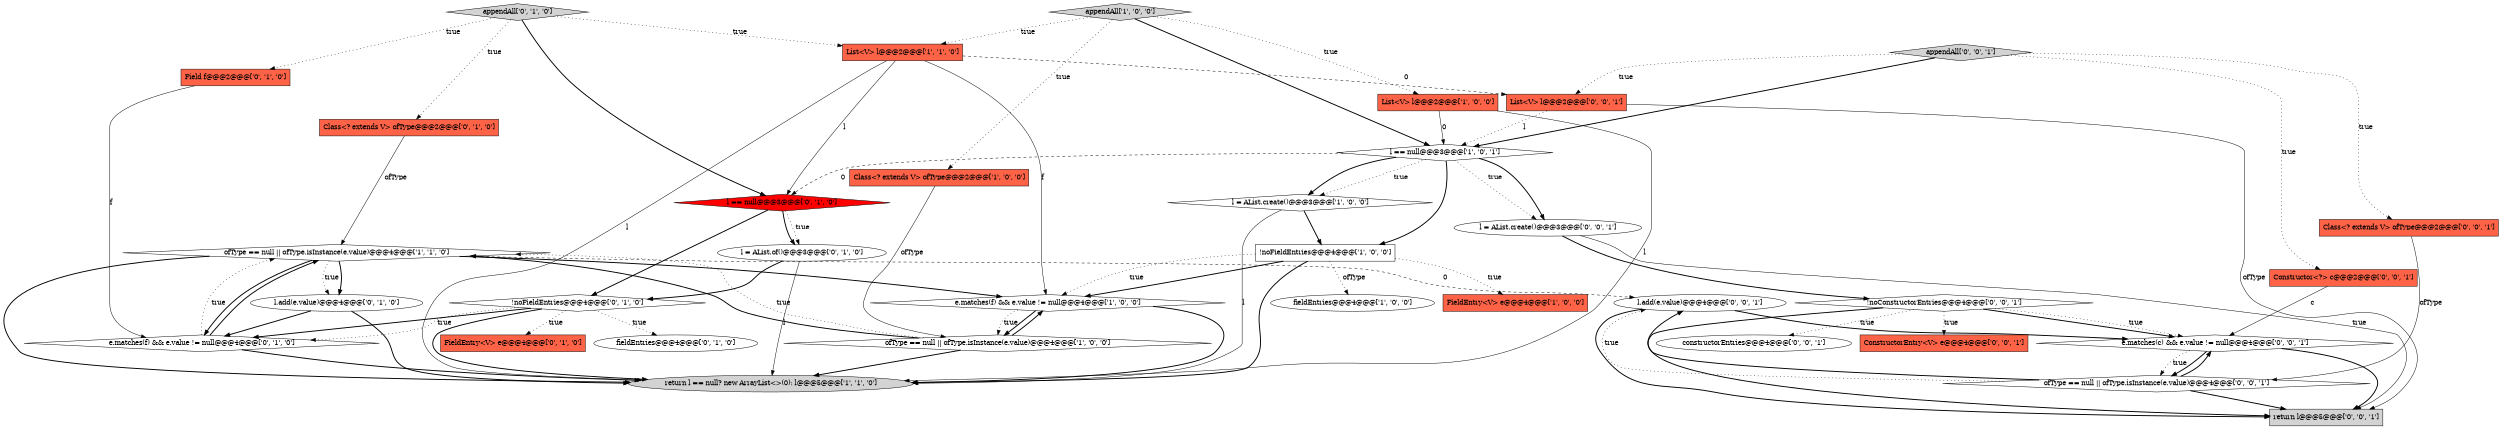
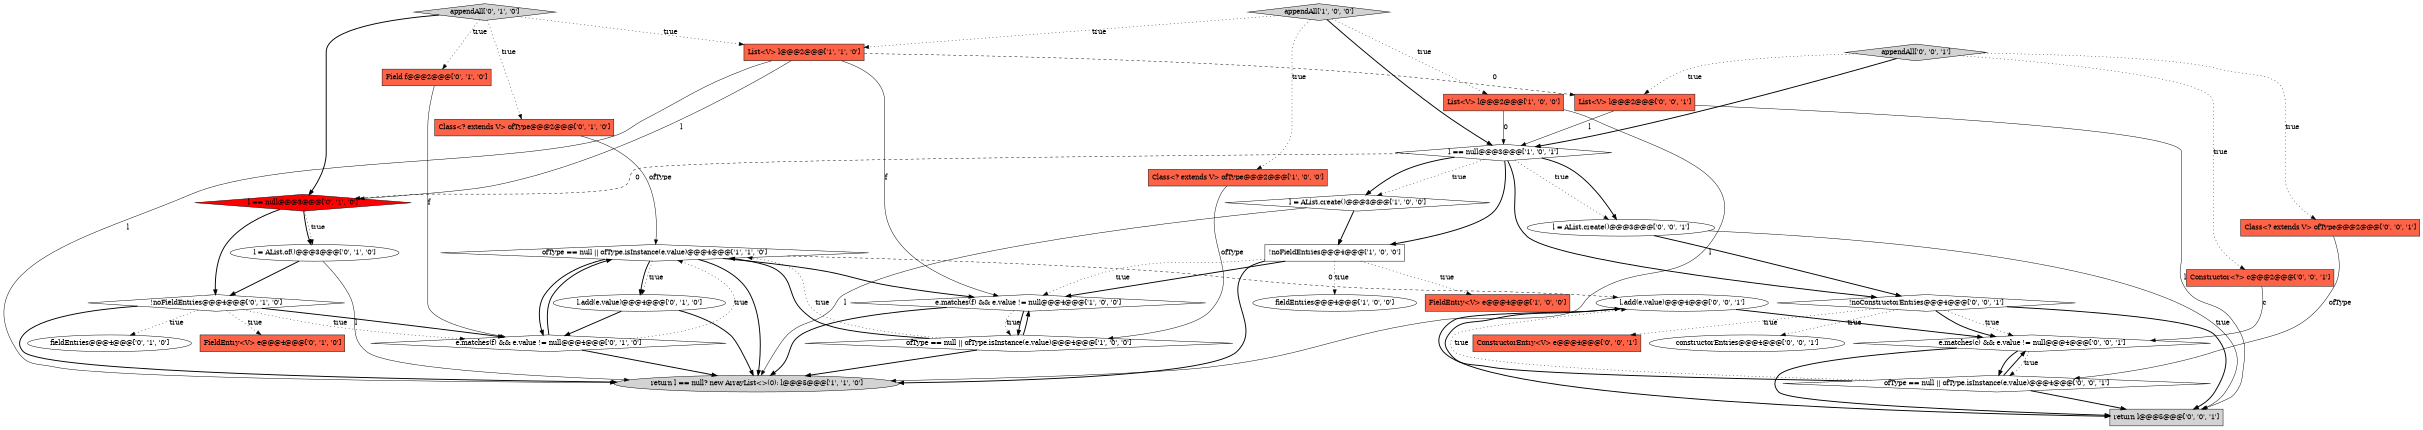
(1506, 127) -> (1570, 127)
none -> (1658, 269)
(1354, 278) -> (1342, 278)
(2254, 278) -> (2185, 278)
